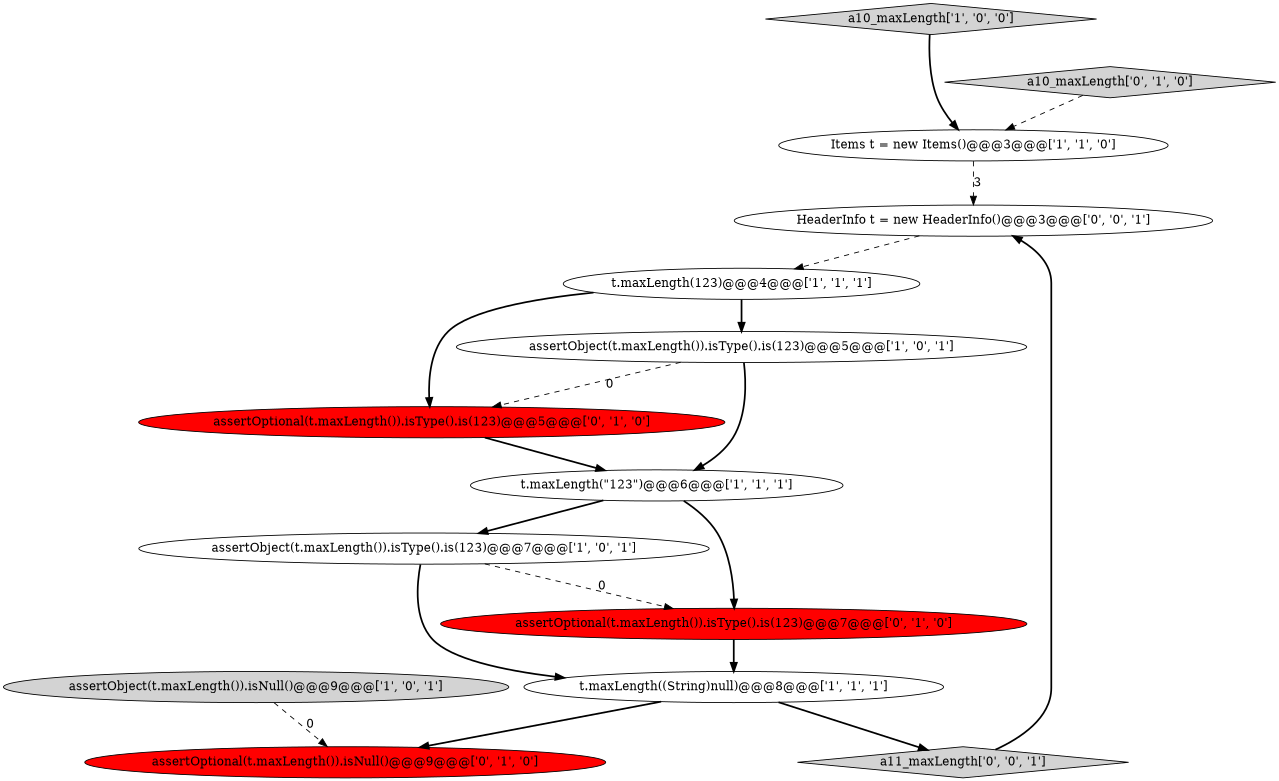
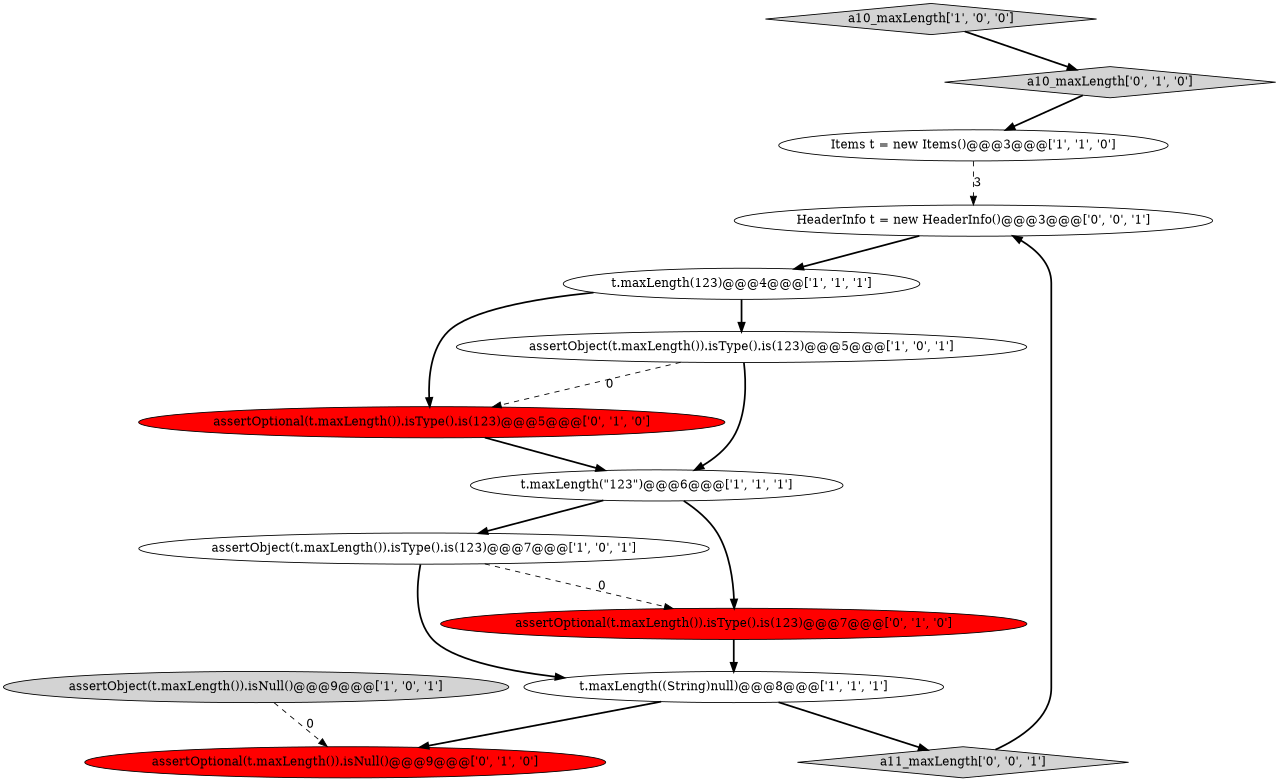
(932, 81) -> (1016, 49)
(1048, 111) -> (1048, 111)
(861, 251) -> (861, 251)
